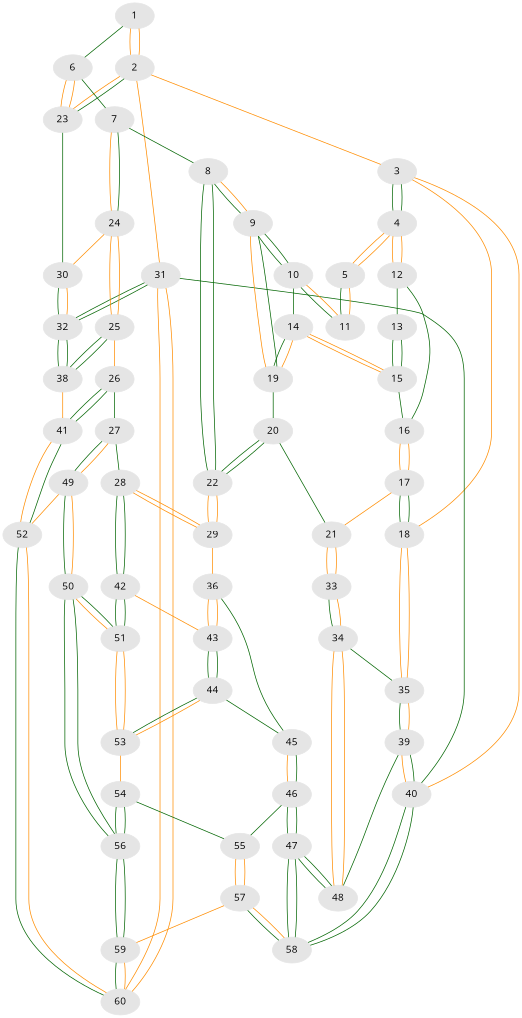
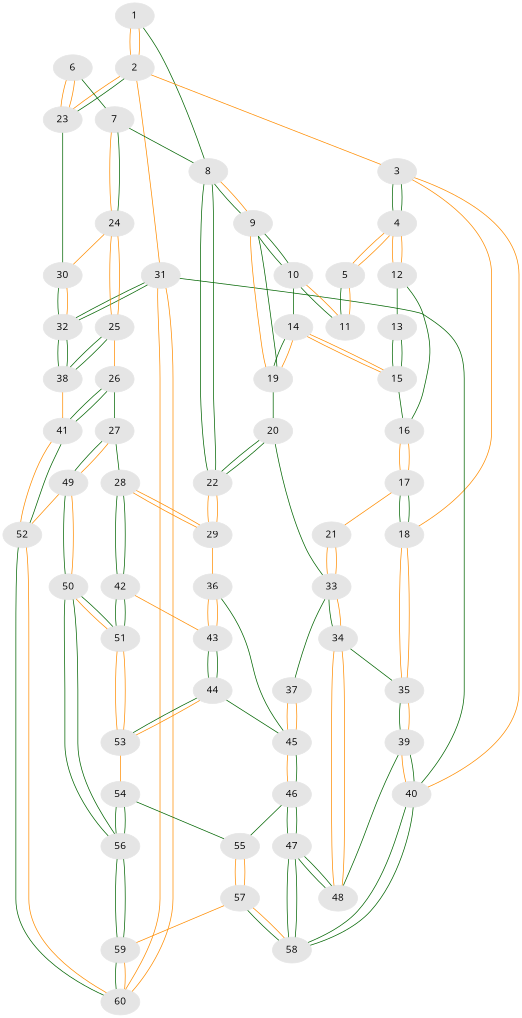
(104, 42) -> (178, 91)
(302, 483) -> (292, 512)
none -> (292, 691)
